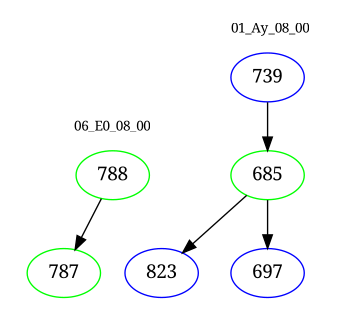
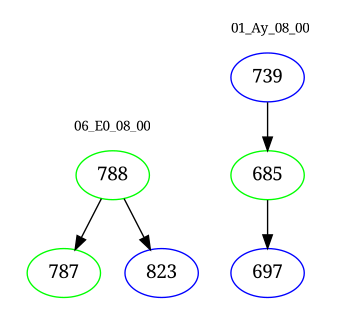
(229, 211) -> (134, 218)
